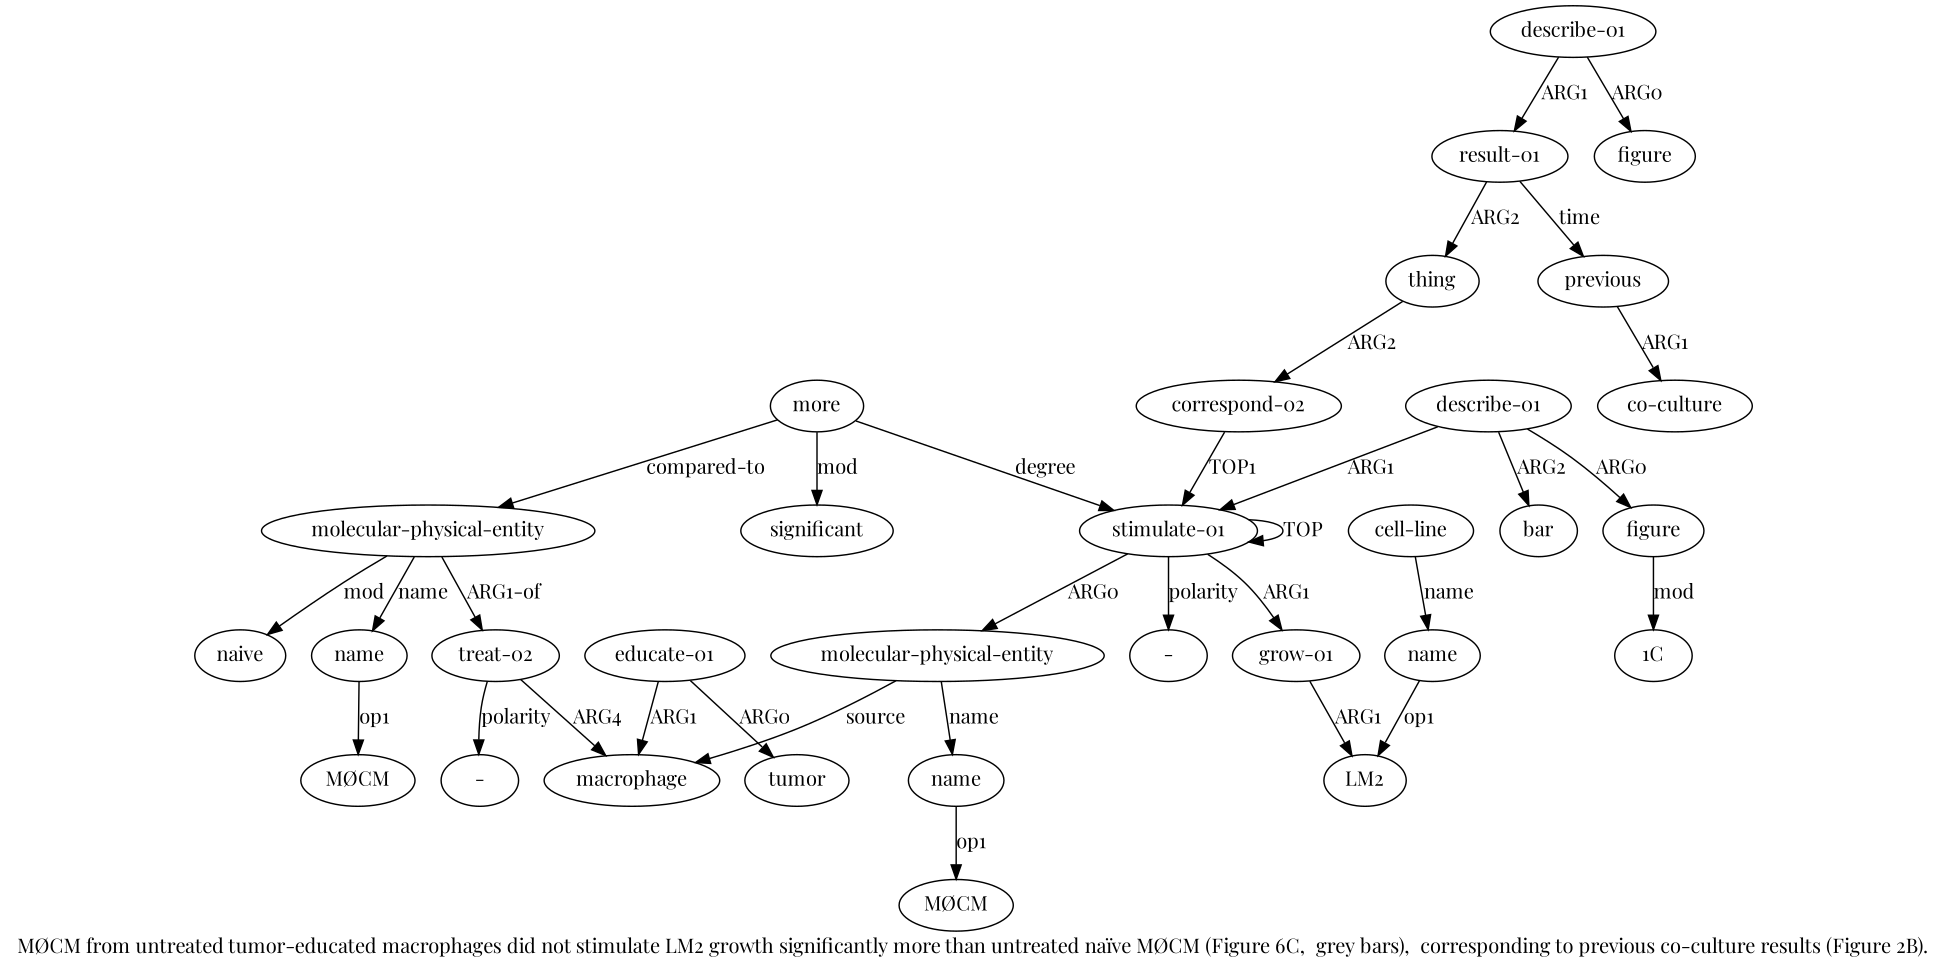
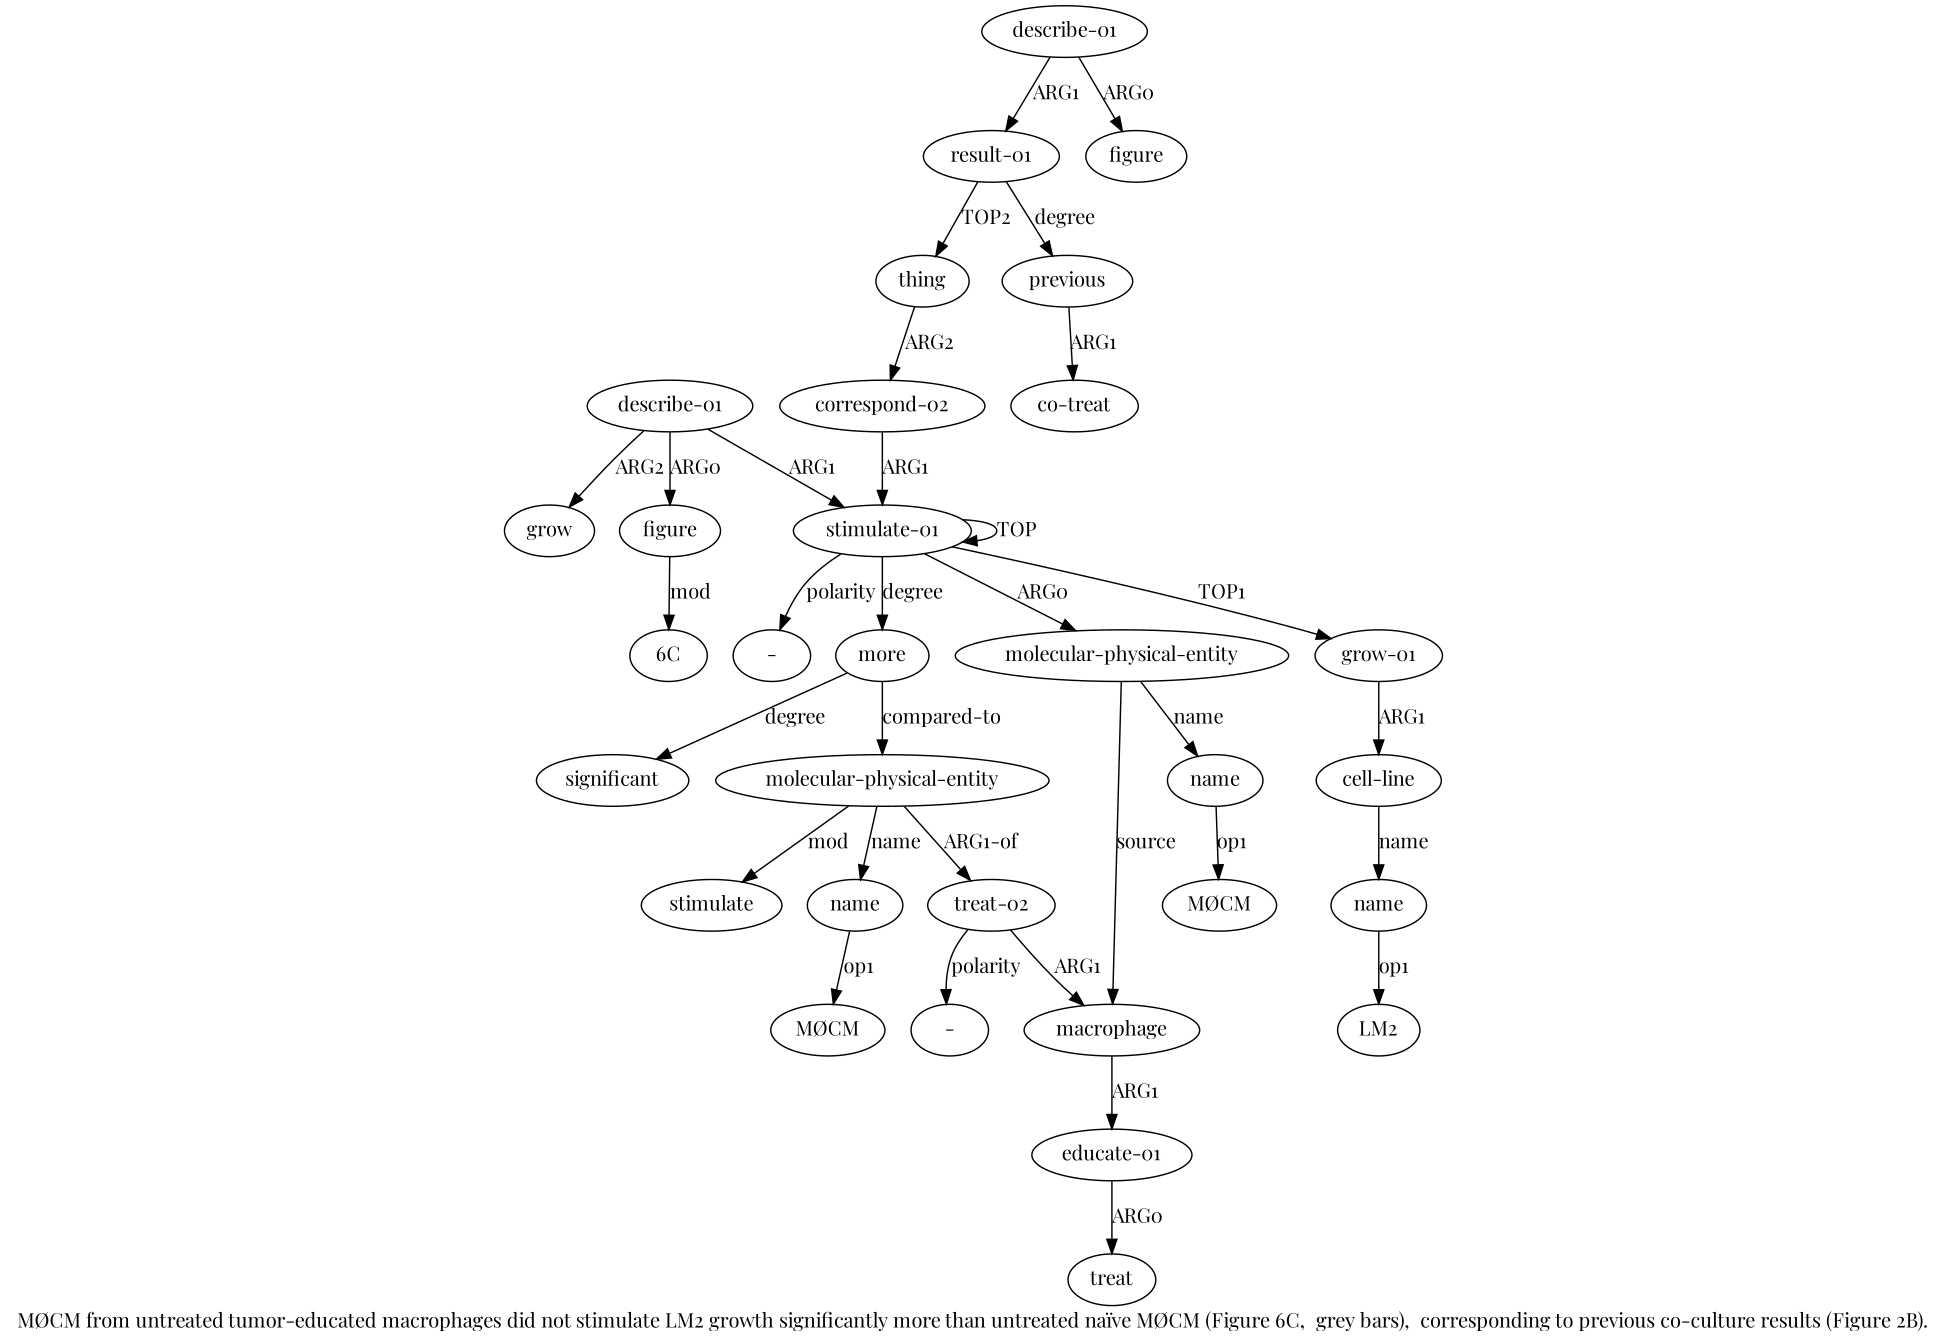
(1496, 219) -> (986, 219)
(1580, 219) -> (1065, 219)
(1675, 406) -> (1075, 406)
(978, 463) -> (882, 586)
(838, 468) -> (796, 718)
(1233, 468) -> (906, 468)
(1539, 531) -> (549, 531)
(1287, 593) -> (1222, 593)
(240, 656) -> (712, 905)
(1654, 656) -> (669, 656)
(650, 711) -> (1112, 1085)
(1327, 712) -> (1379, 711)
(597, 718) -> (1078, 968)
(797, 780) -> (1112, 1280)
